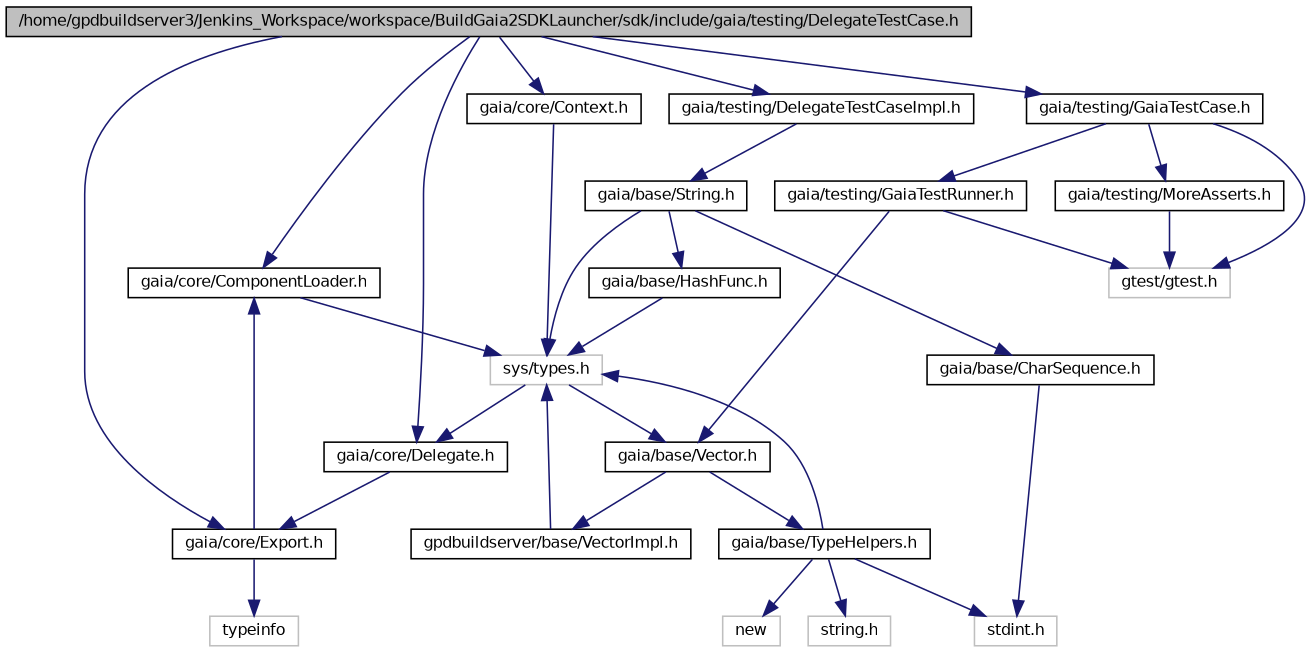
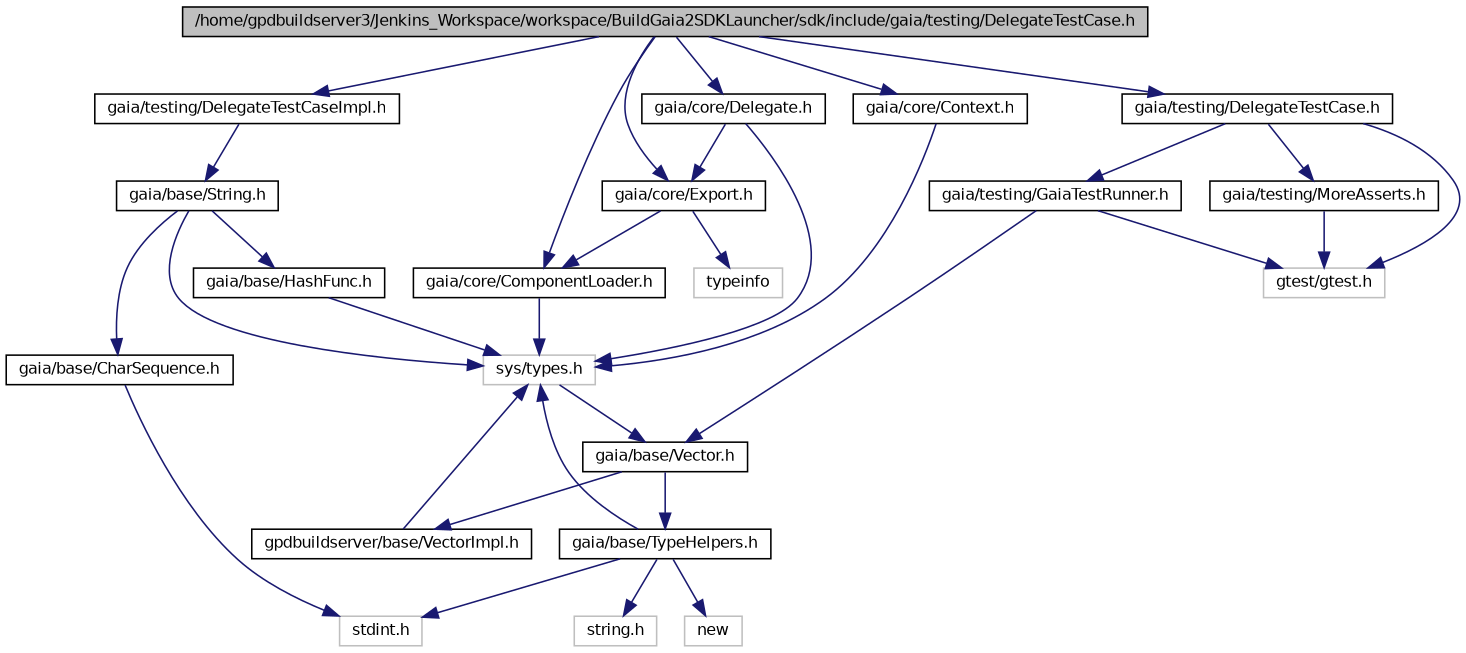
(1145, 109) -> (1257, 109)
(488, 409) -> (796, 299)
